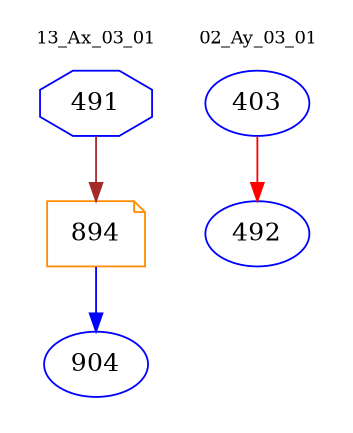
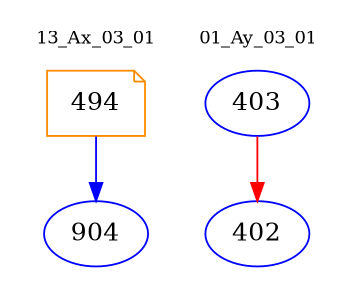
(258, 39) -> (258, 39)
(96, 103) -> none
(96, 234) -> (96, 103)
(257, 234) -> (257, 234)
